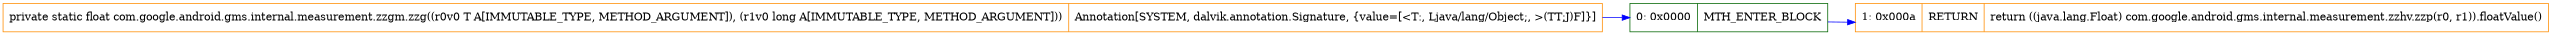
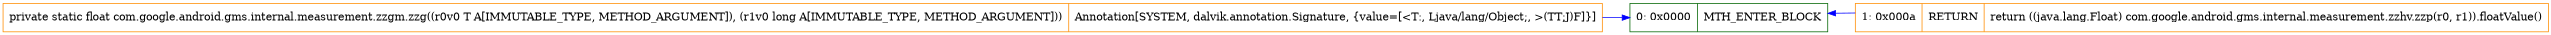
(1838, 22) -> (1845, 13)
